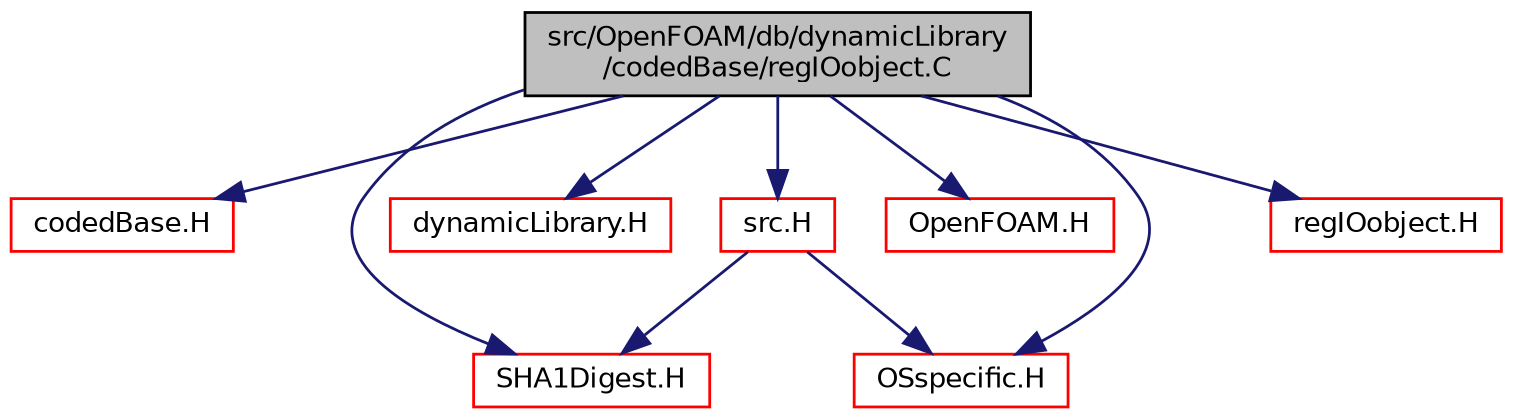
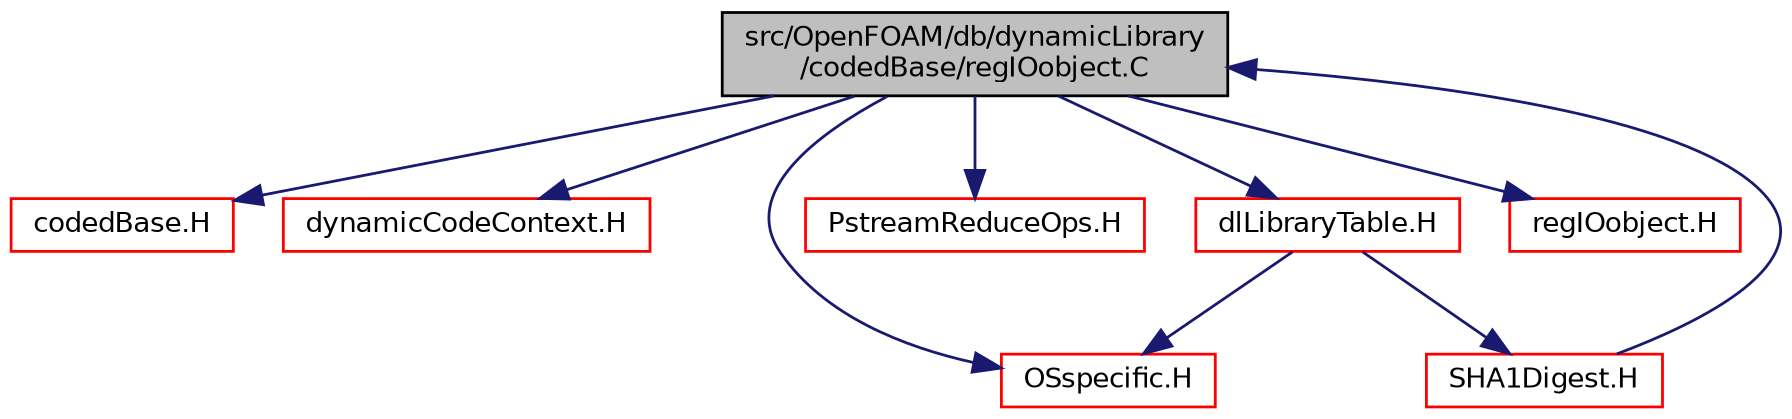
(358, 209) -> (1643, 131)
(531, 225) -> (467, 225)
(778, 225) -> (1328, 225)
(1000, 225) -> (975, 225)
